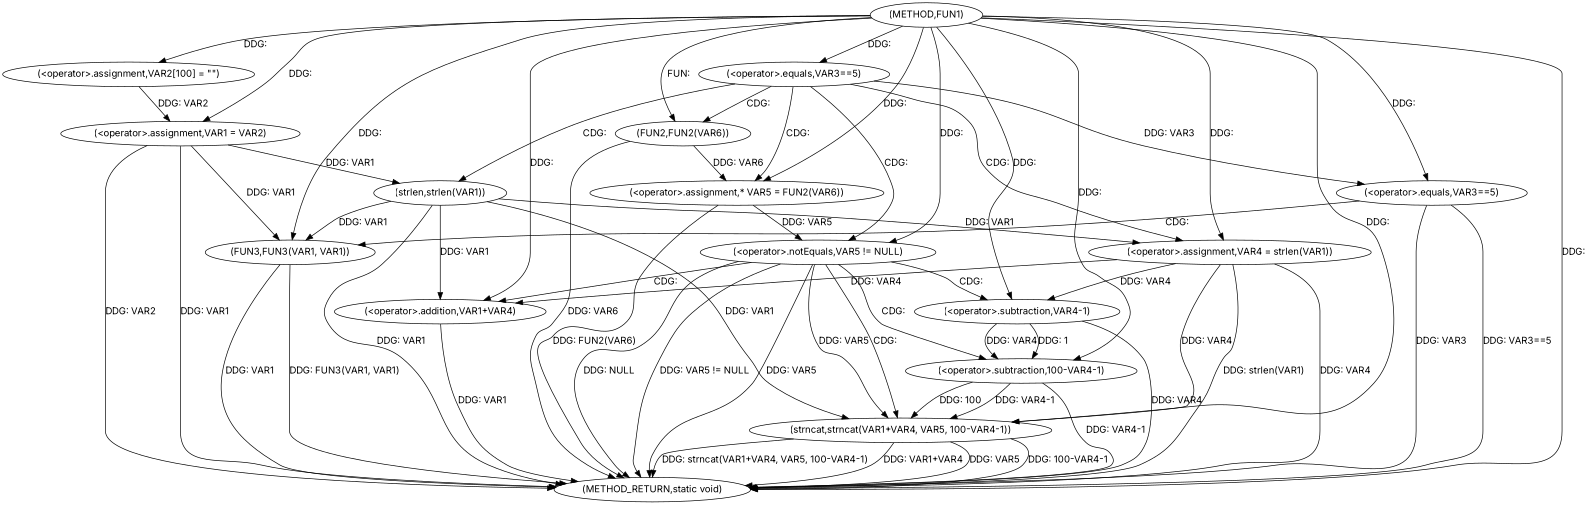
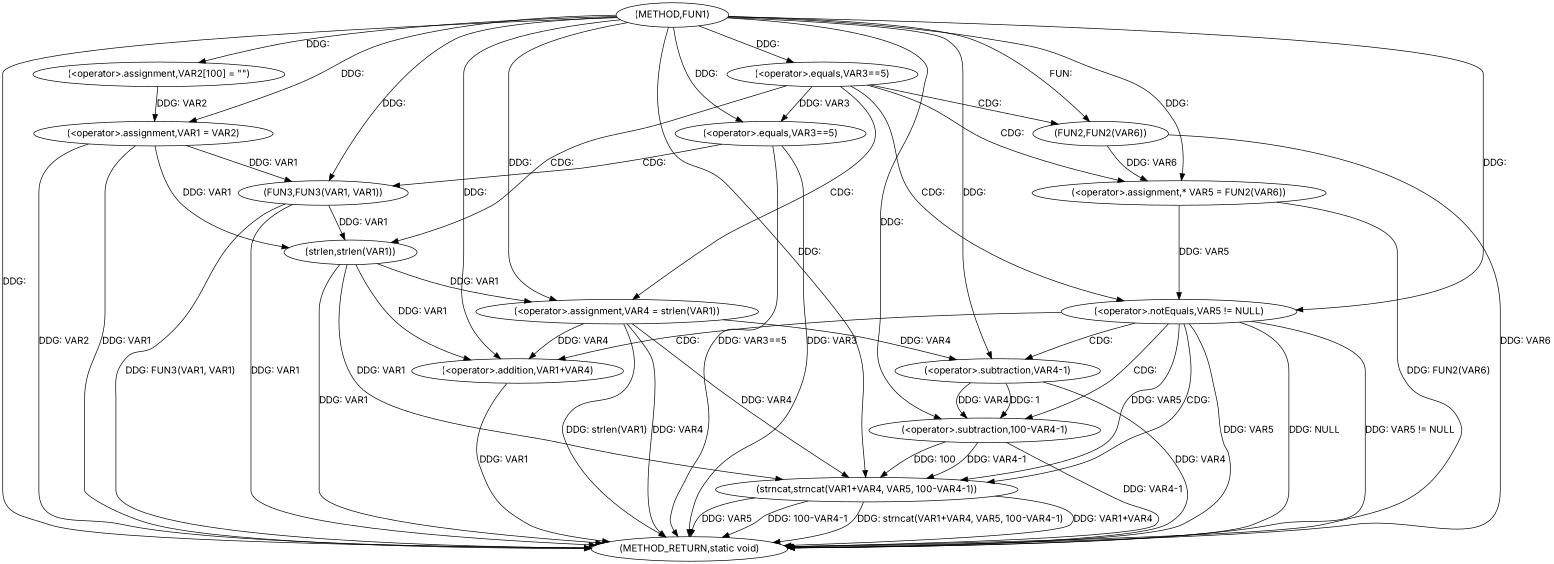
(349, 213) -> (335, 220)
